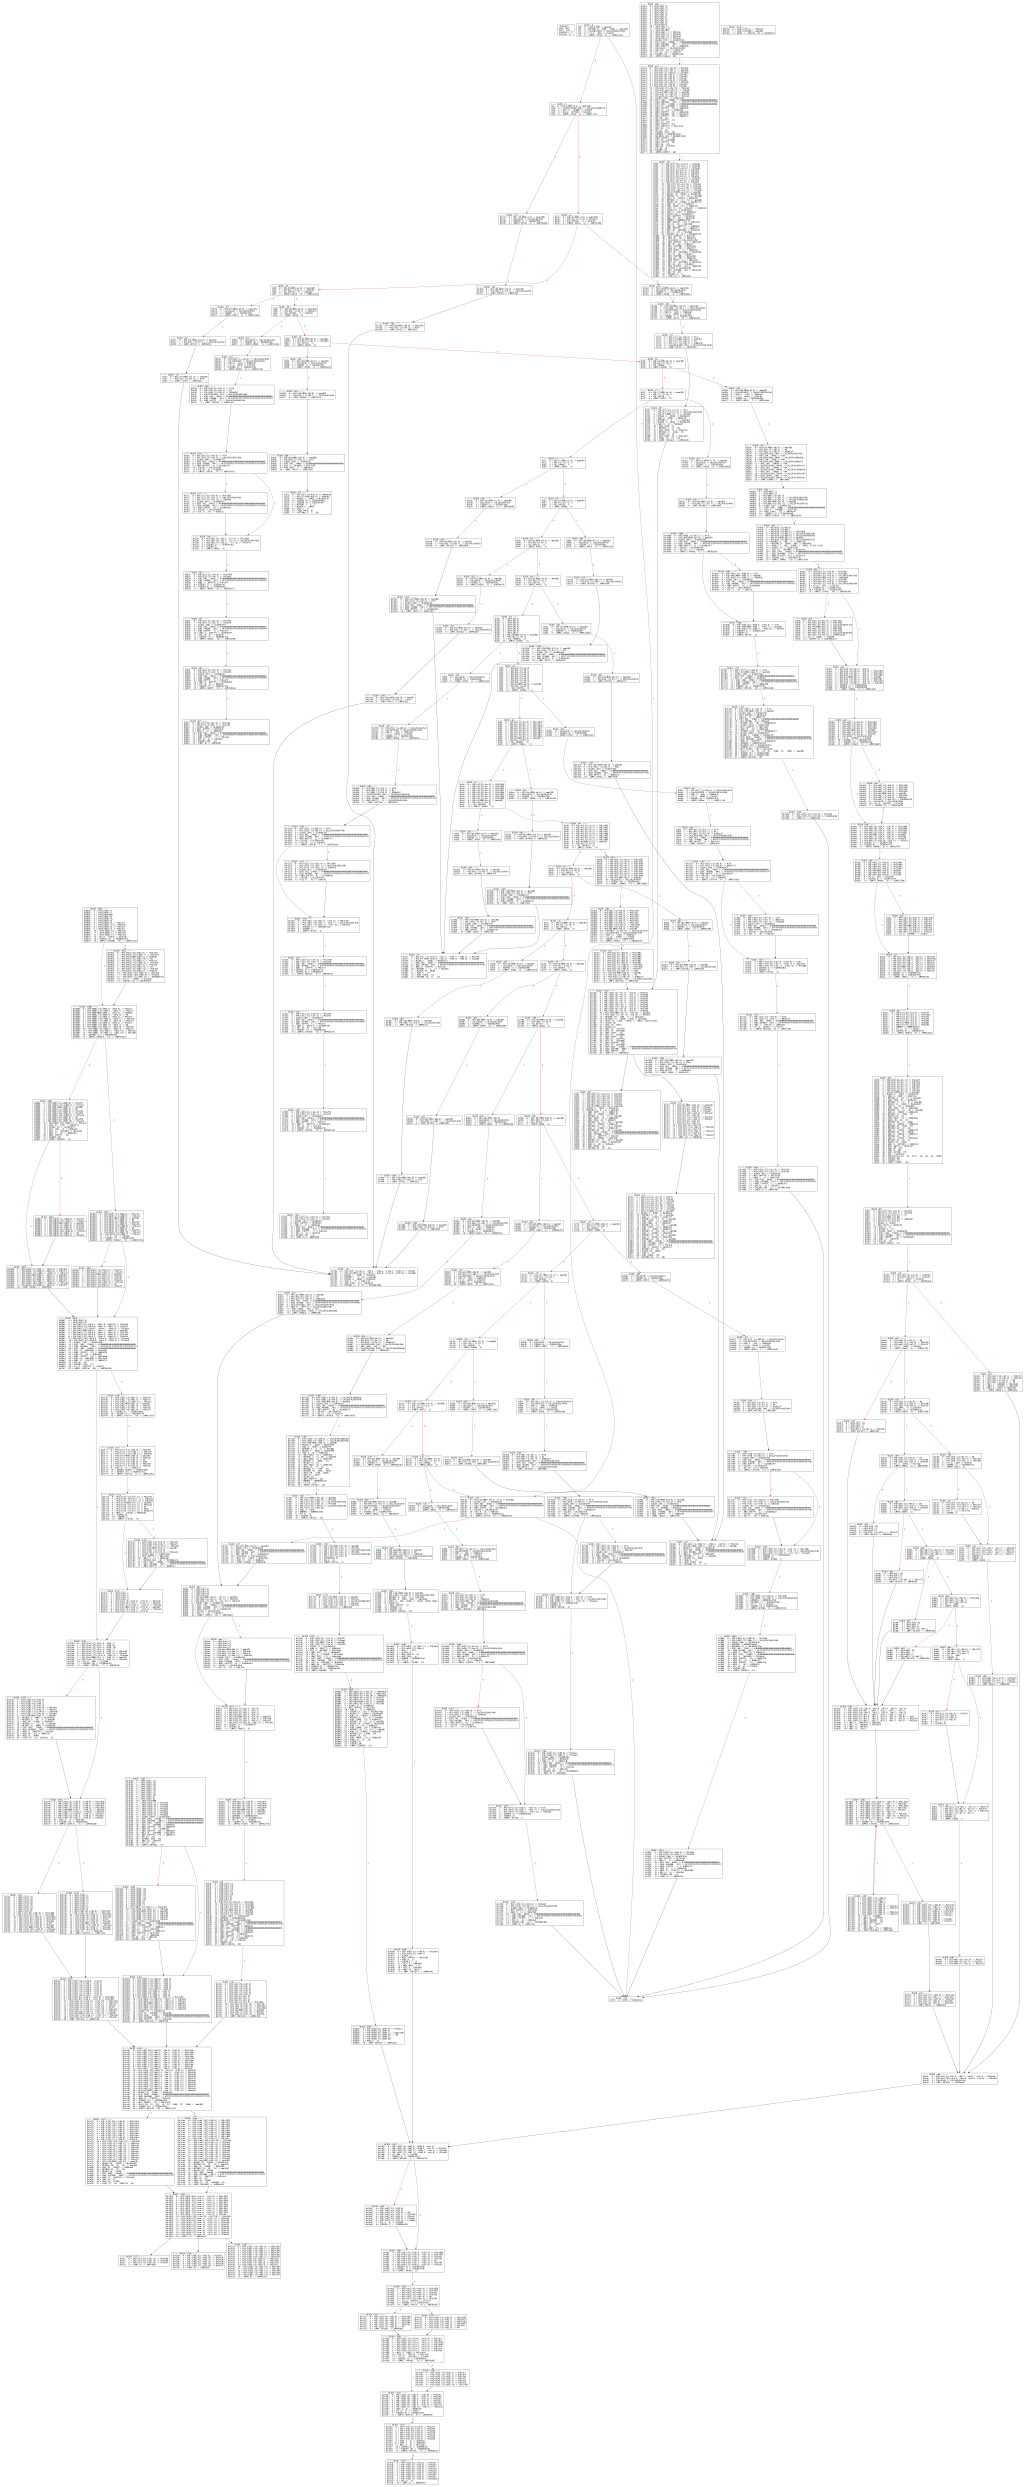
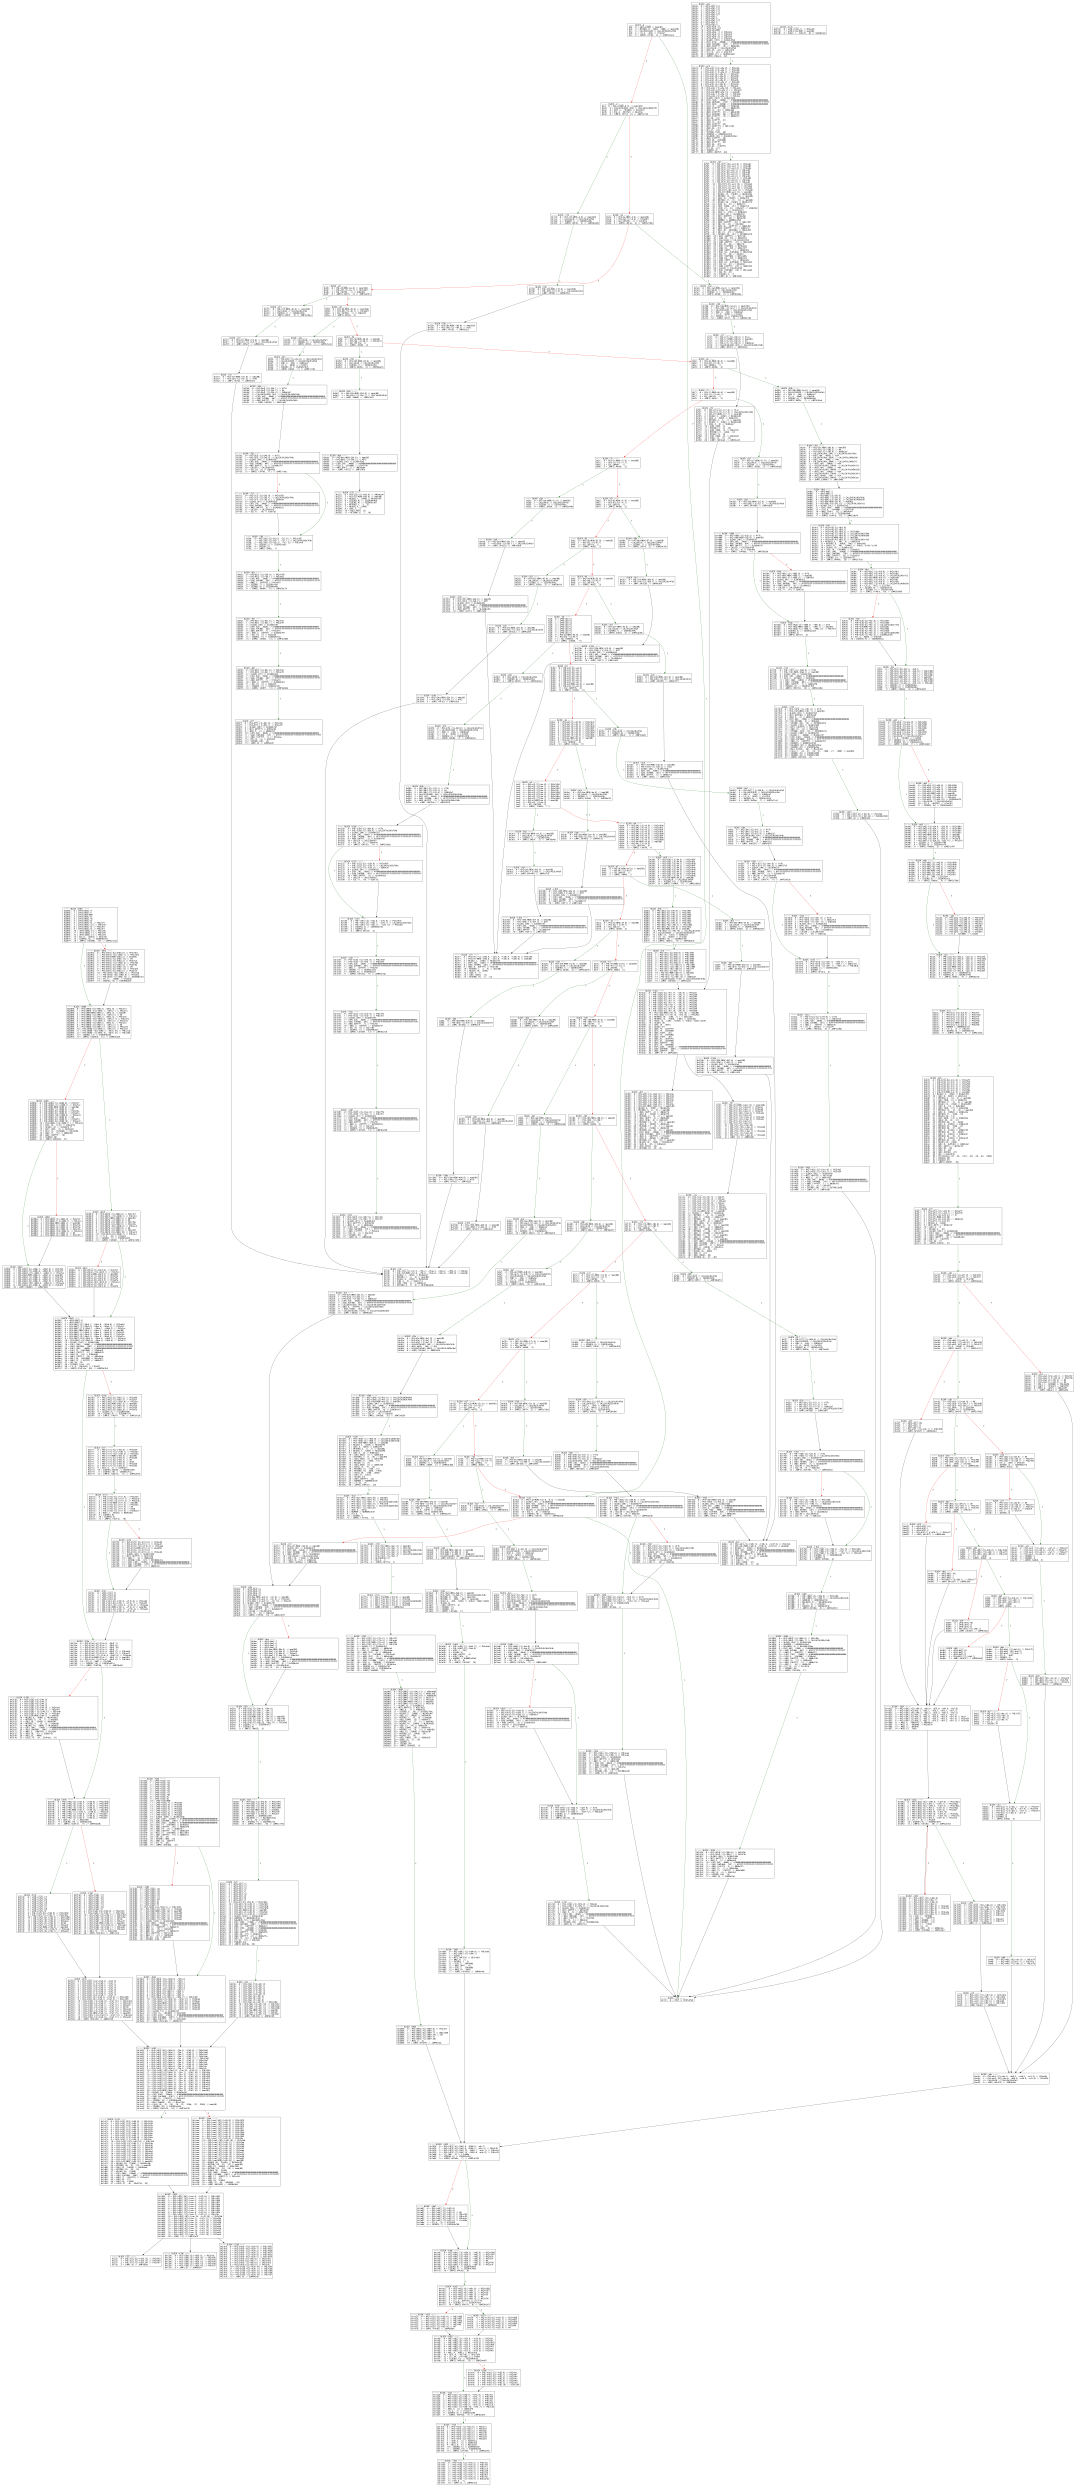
(566, 30) -> none
